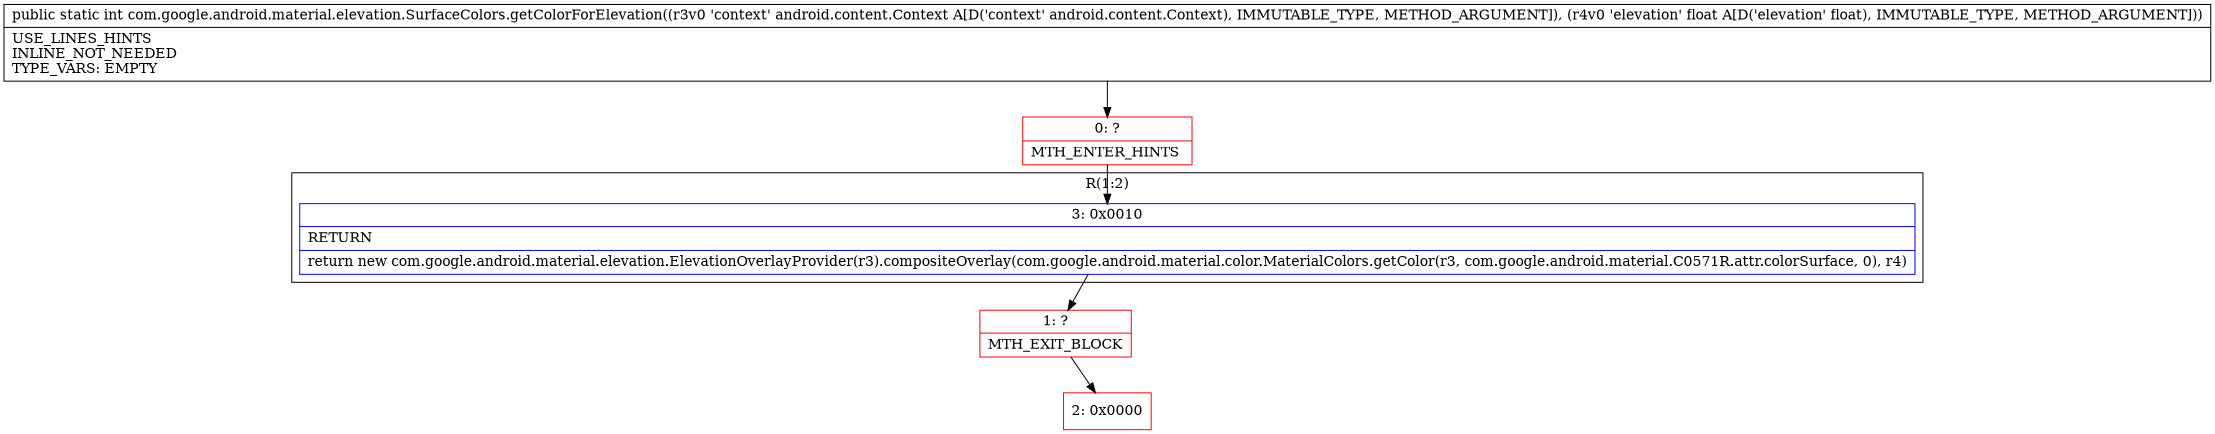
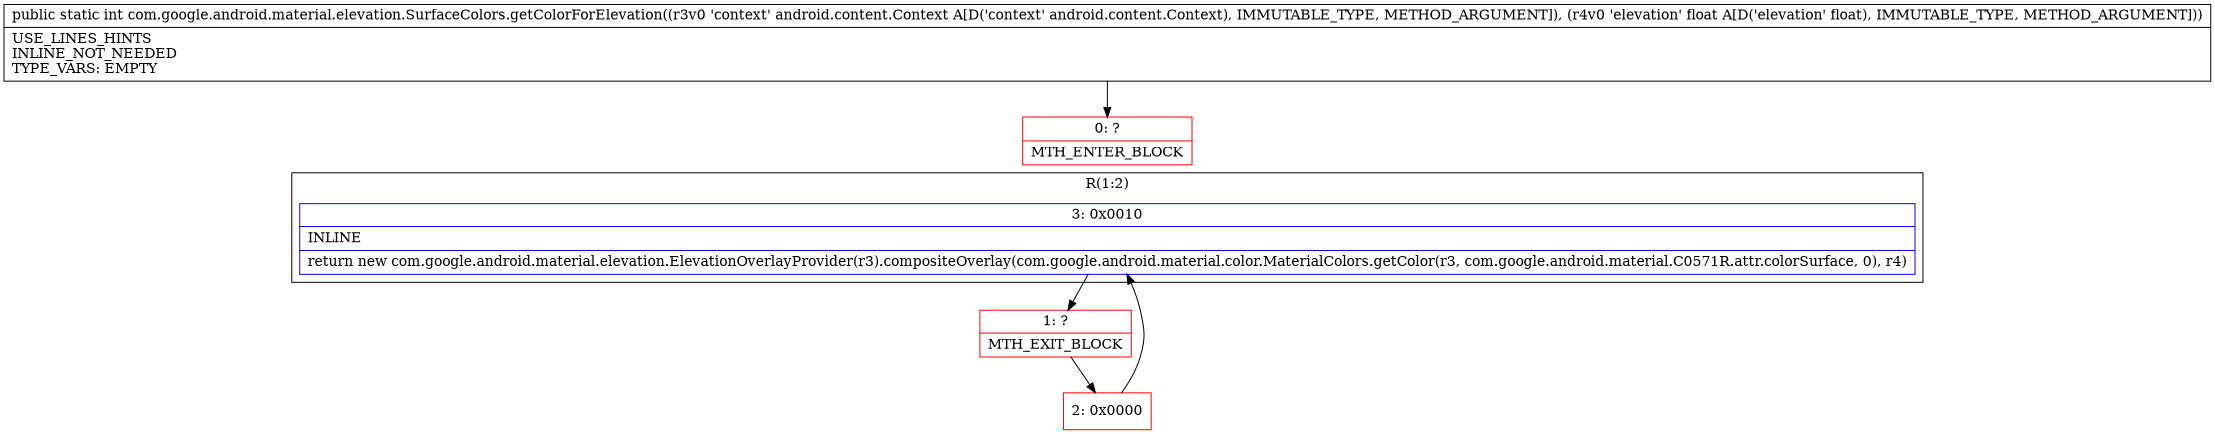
(1105, 152) -> (1107, 152)
(1107, 179) -> (1144, 340)
(340, 238) -> (335, 238)
